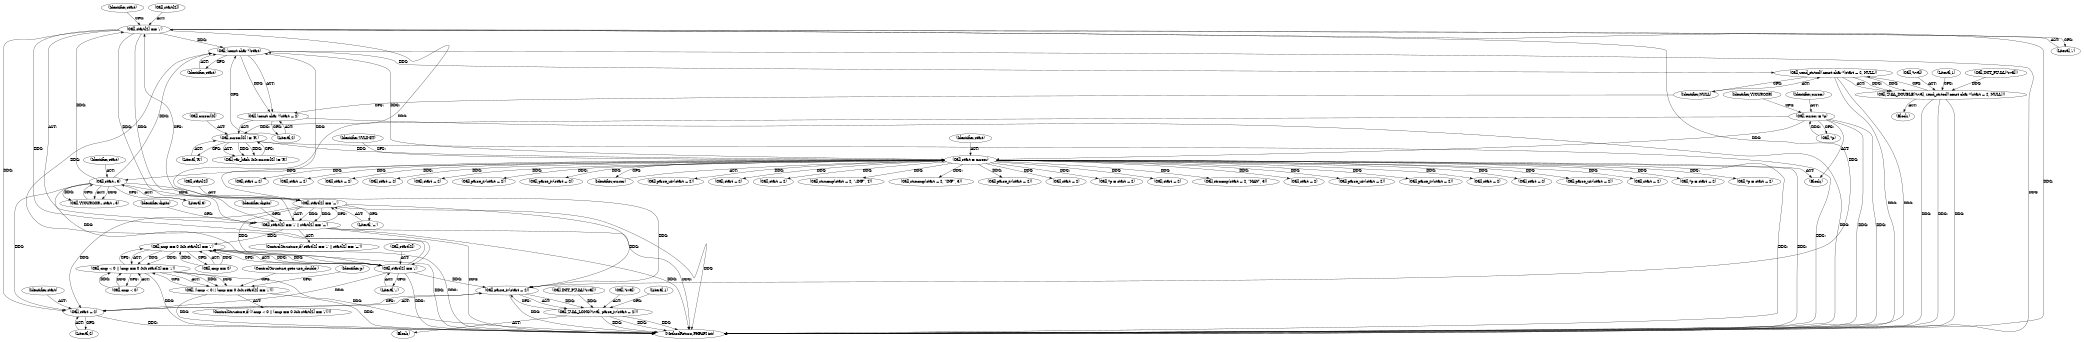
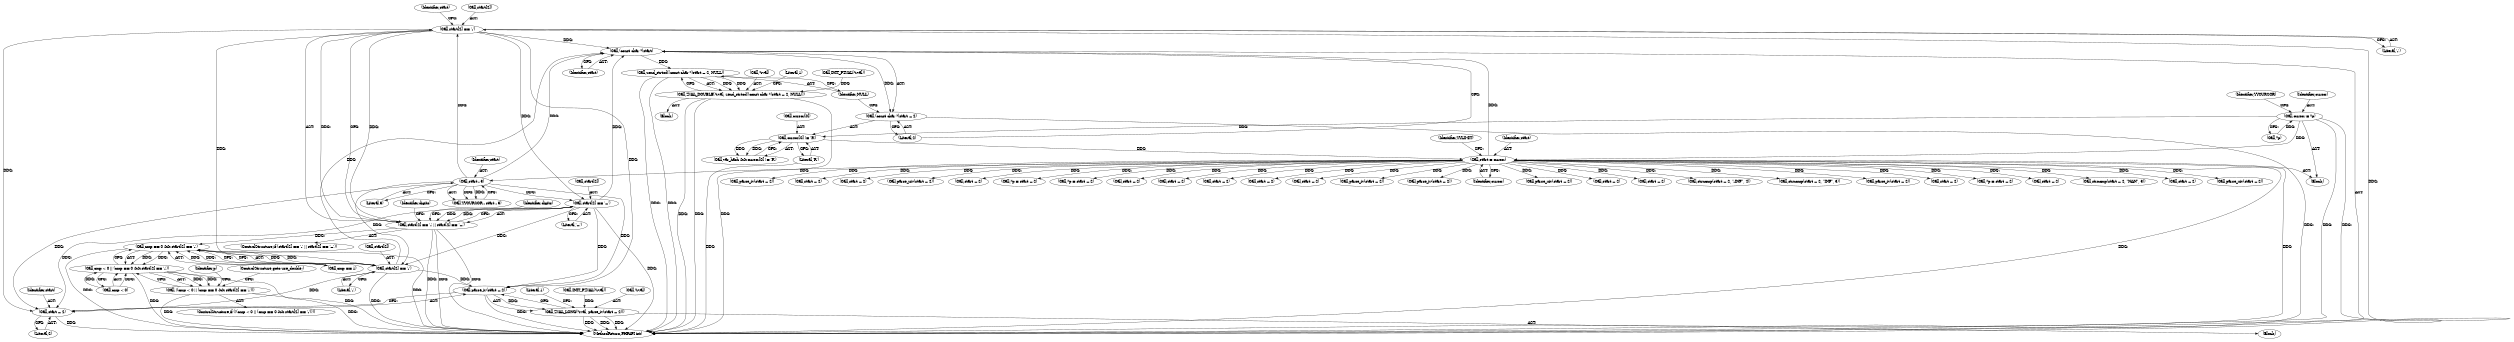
(1662, 155) -> (706, 230)
(2034, 193) -> (2360, 193)
(216, 269) -> (342, 269)
